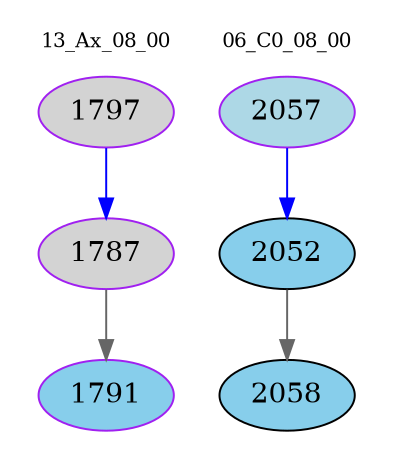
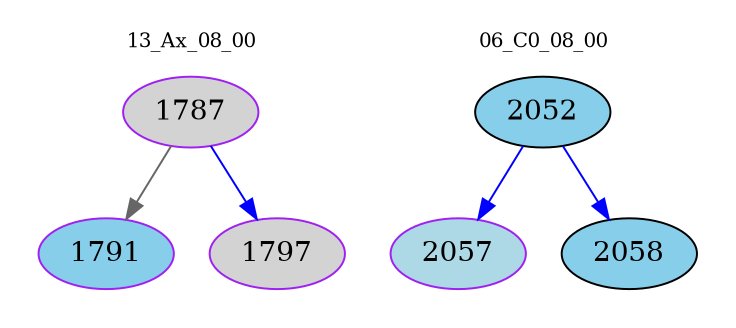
(106, 173) -> (228, 174)
(287, 173) -> (506, 174)
(287, 315) -> (580, 174)
